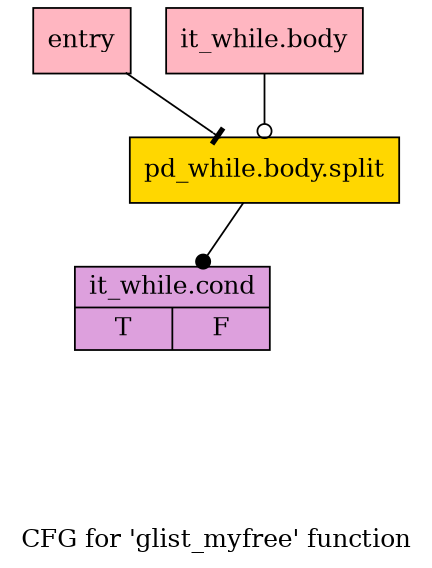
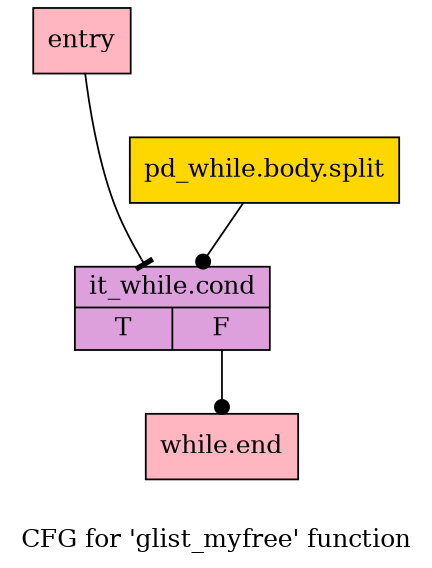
(265, 41) -> none
(169, 103) -> (103, 169)
none -> (222, 447)
